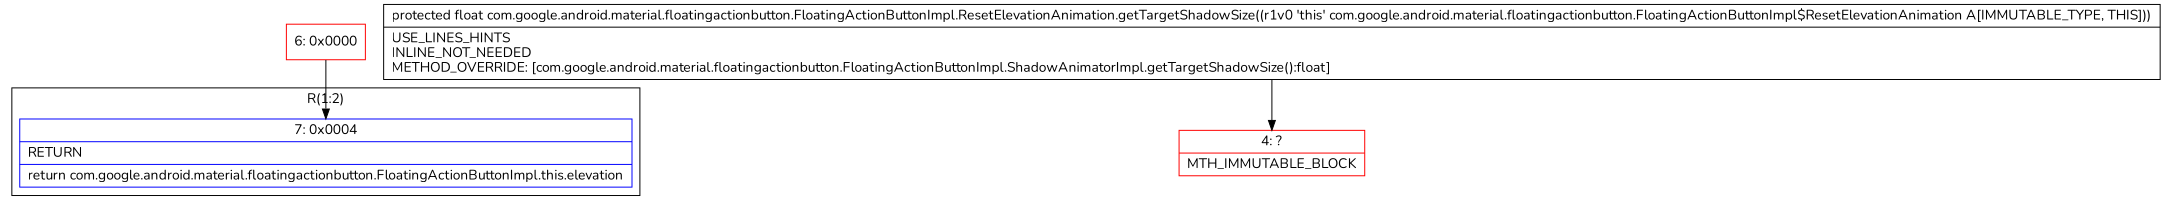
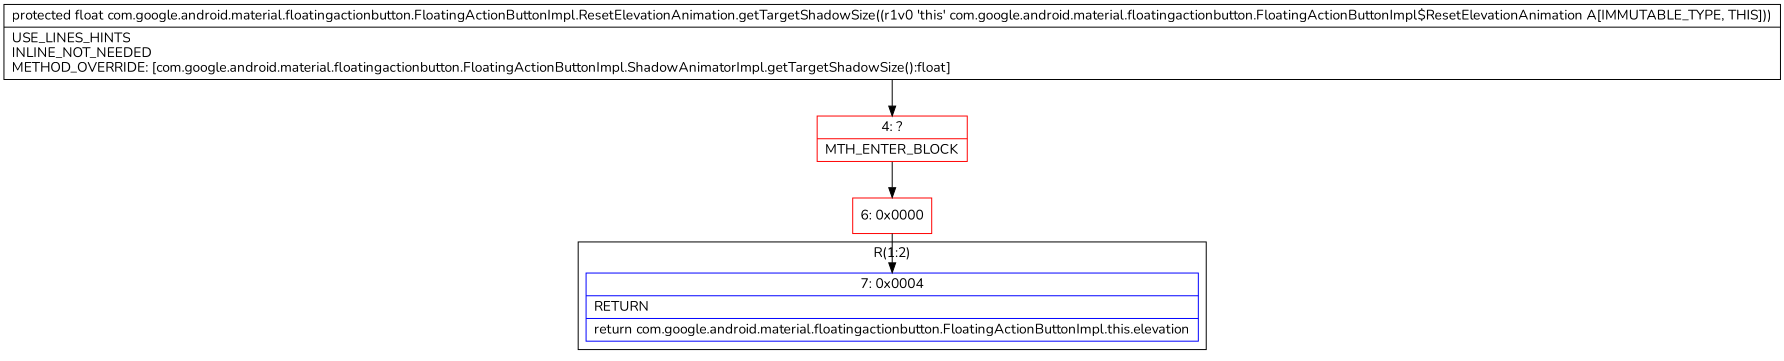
(1272, 164) -> (892, 150)
none -> (892, 175)
